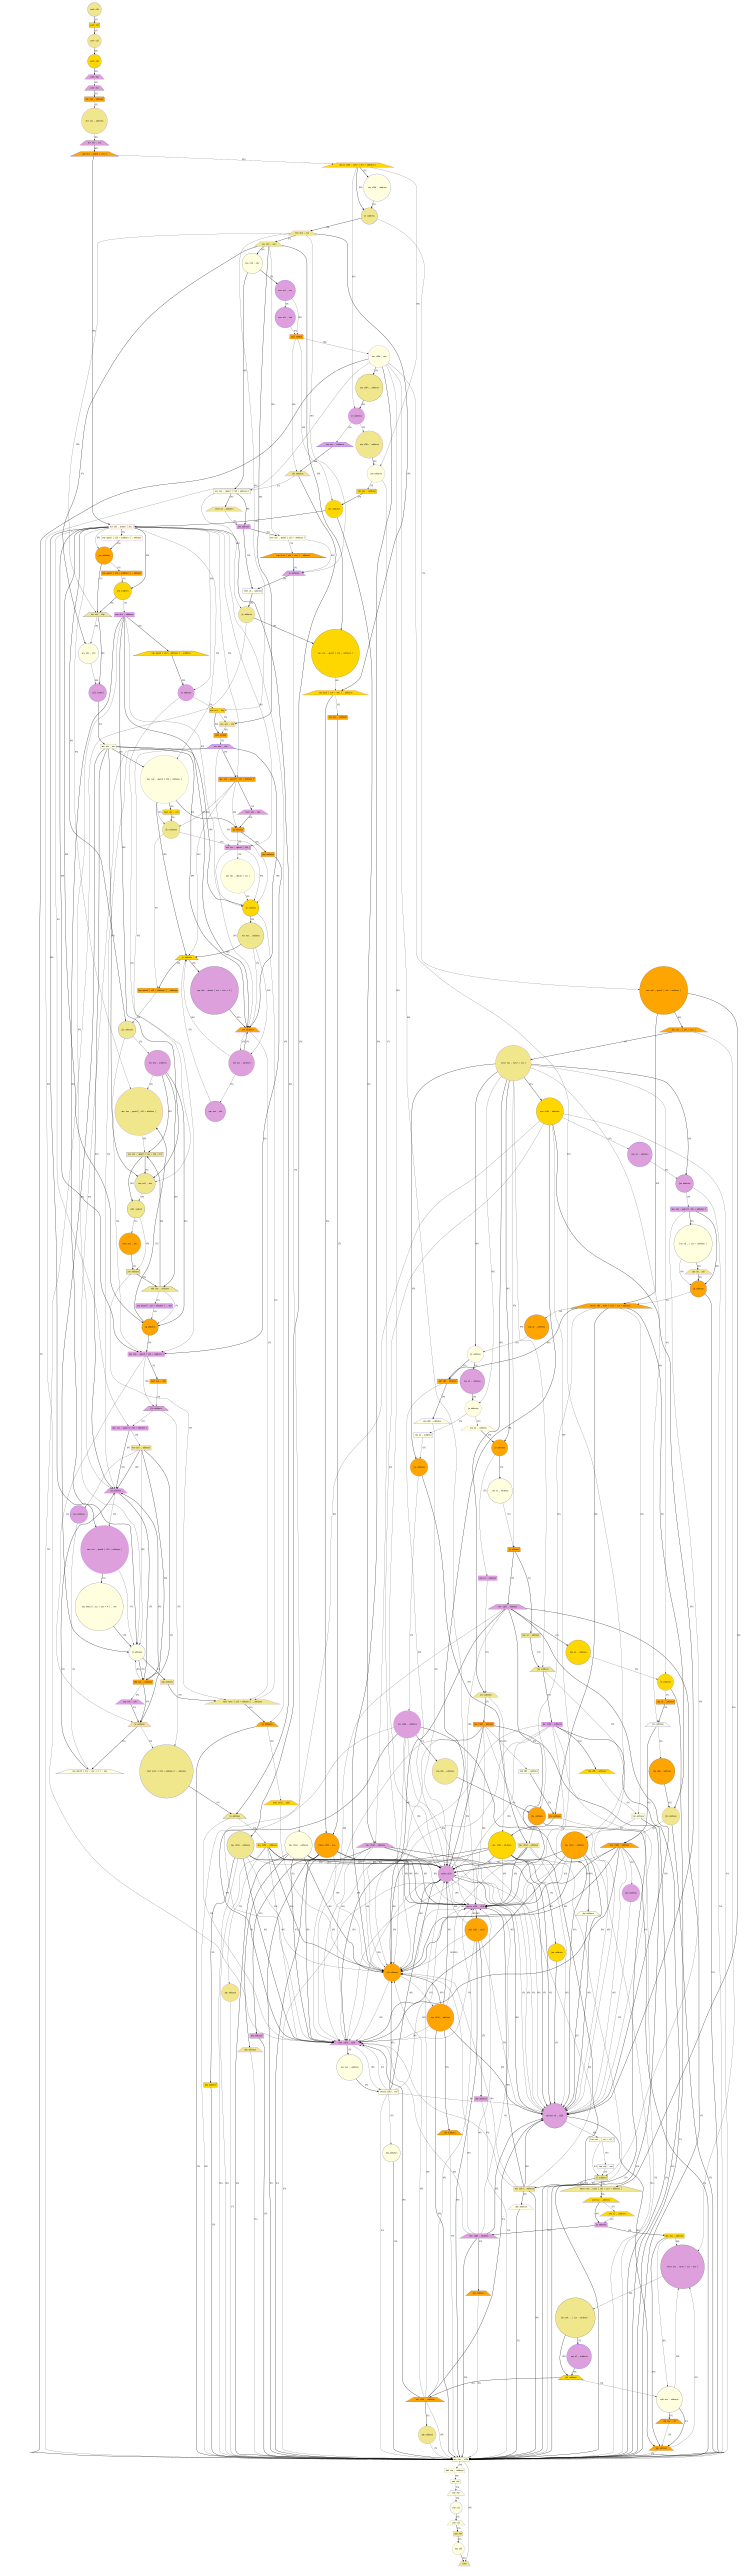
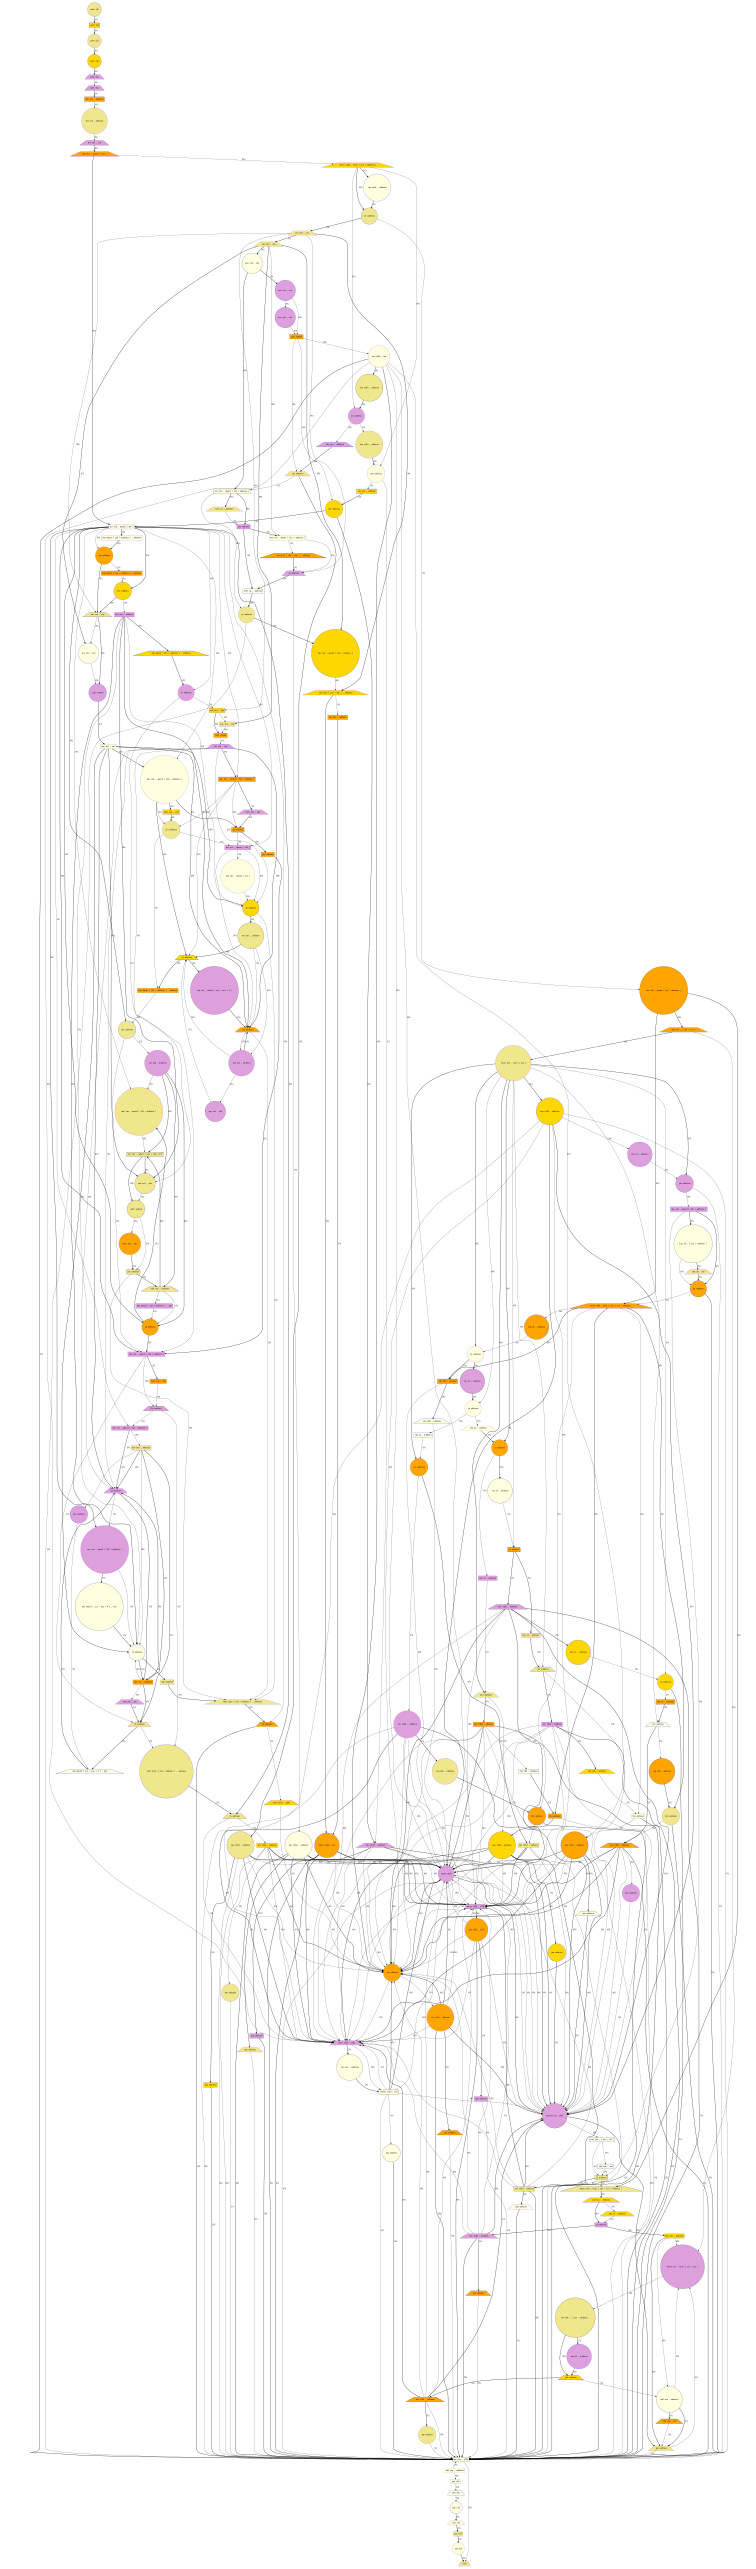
(661, 2448) -> (661, 2448)
(459, 2465) -> (454, 2465)
